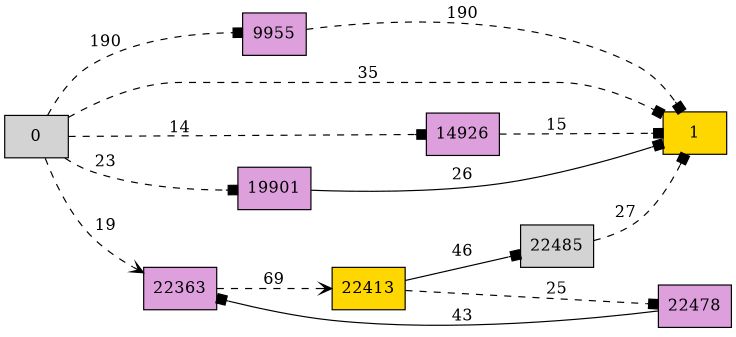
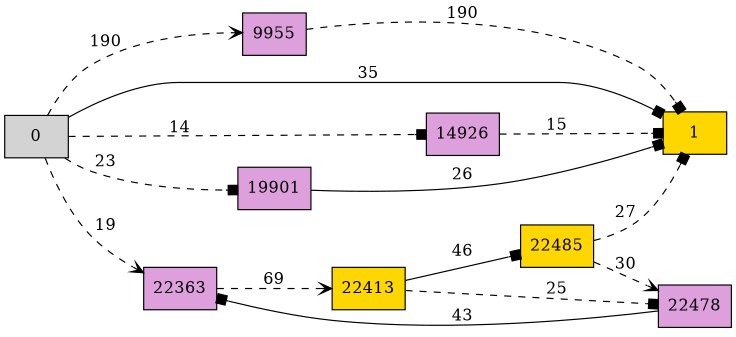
(126, 49) -> (126, 49)
(359, 82) -> (359, 82)
(557, 246) -> (557, 246)
none -> (621, 274)
